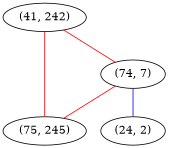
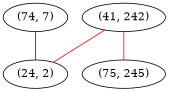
(89, 46) -> (79, 46)
(89, 102) -> none
